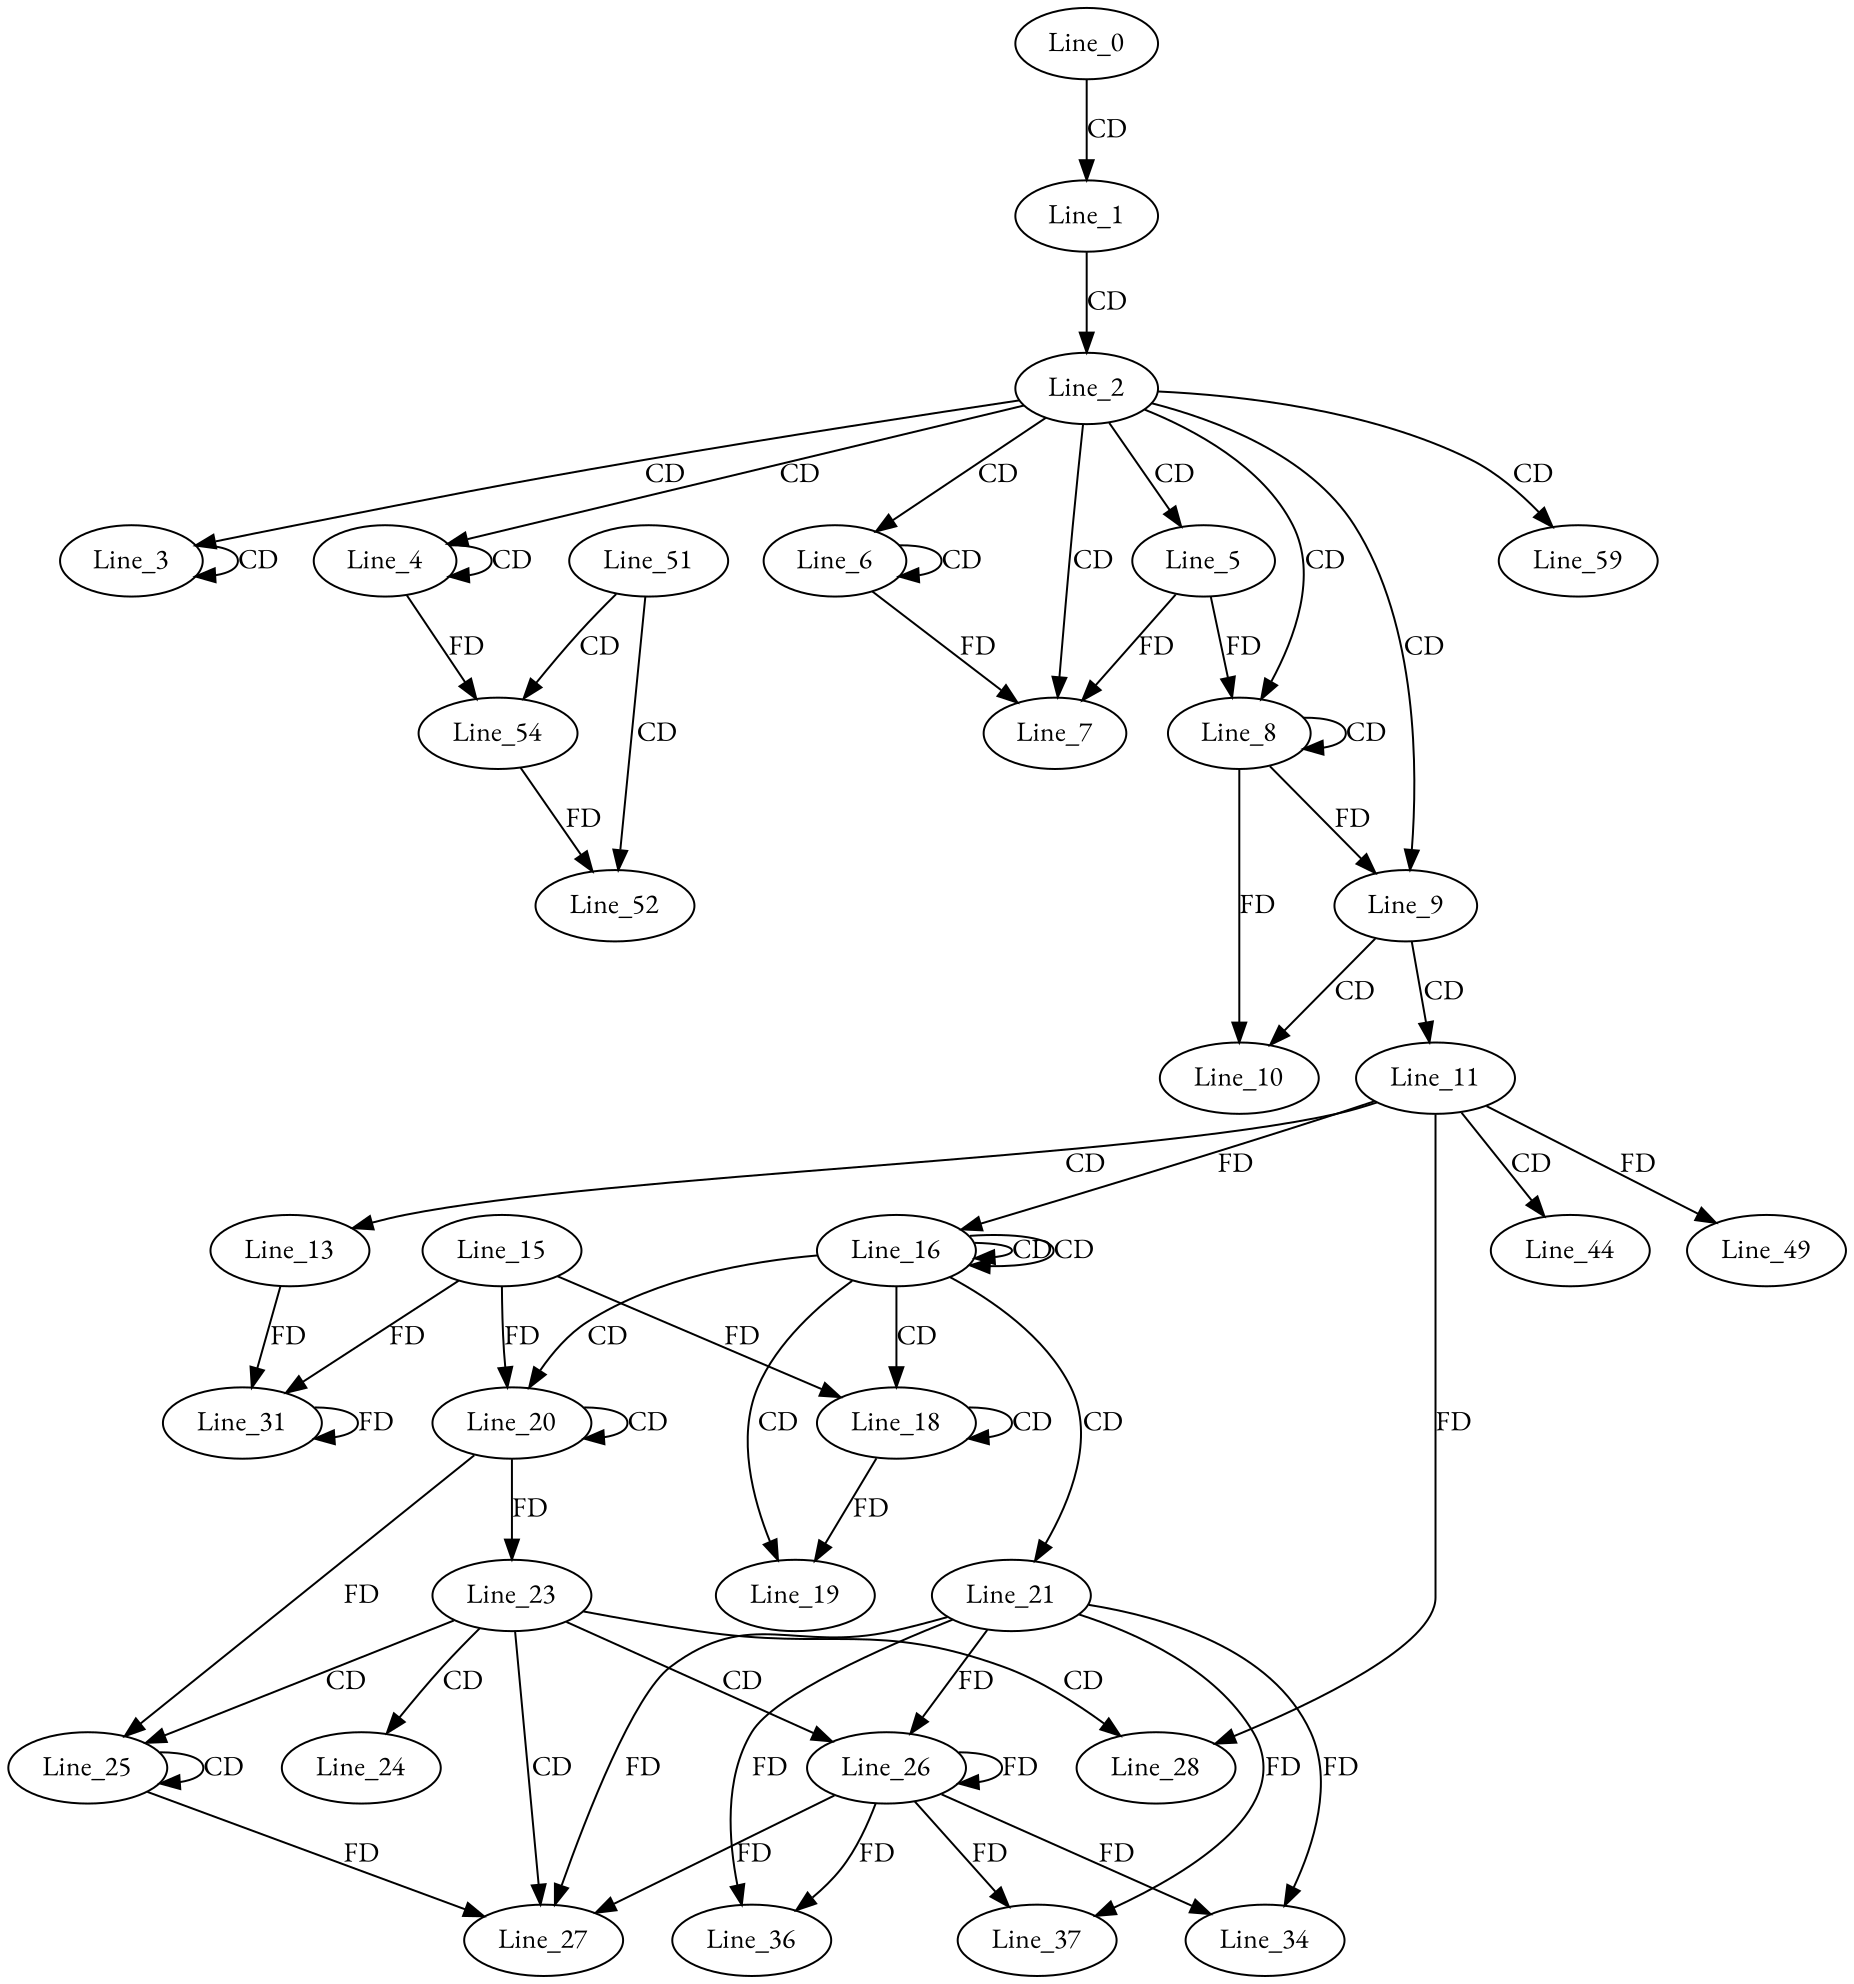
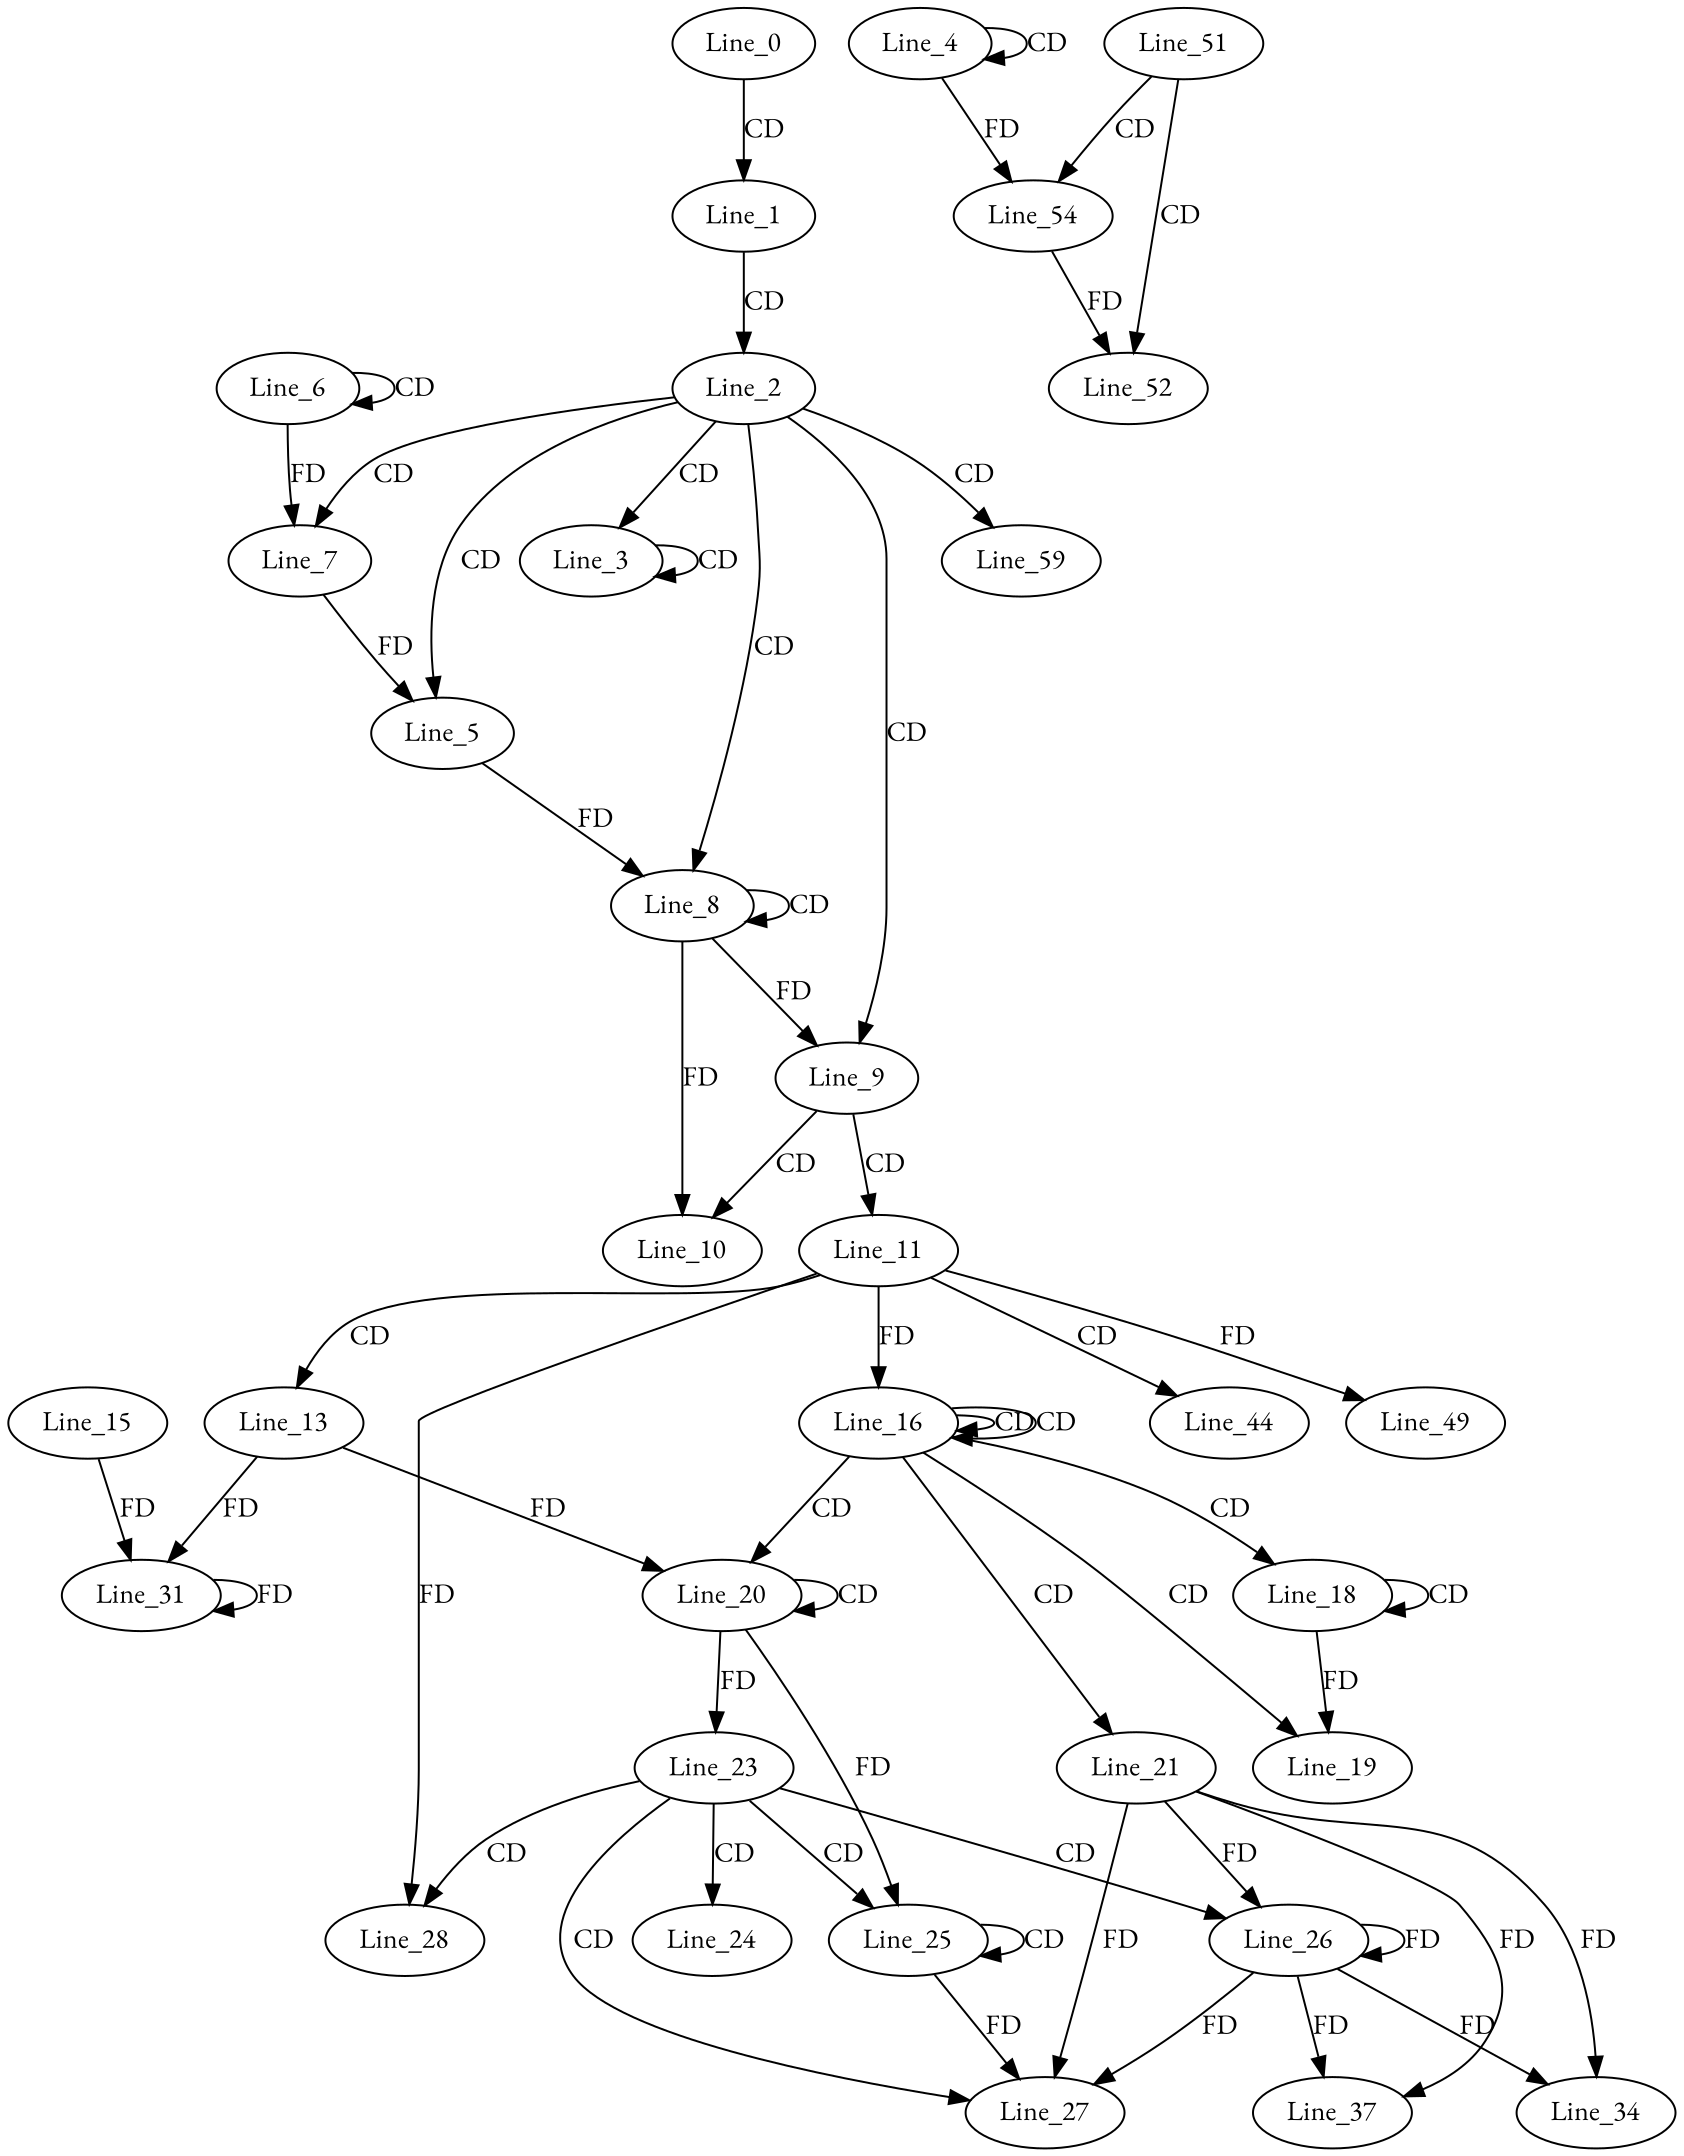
(969, 469) -> none
(746, 472) -> none
(1136, 640) -> (360, 641)
(503, 1327) -> (494, 1506)
(690, 1333) -> none
(752, 1940) -> none
